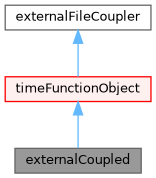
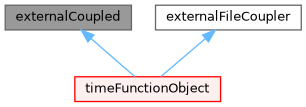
(78, 132) -> (113, 58)
